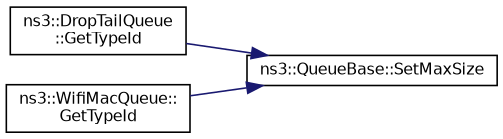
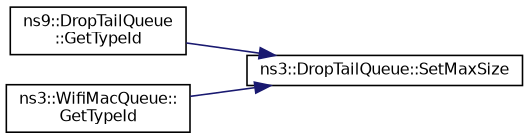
(98, 31) -> (98, 31)
(372, 70) -> (385, 70)
